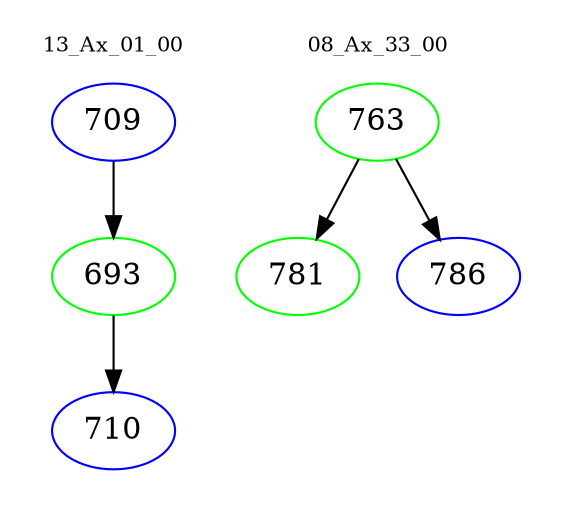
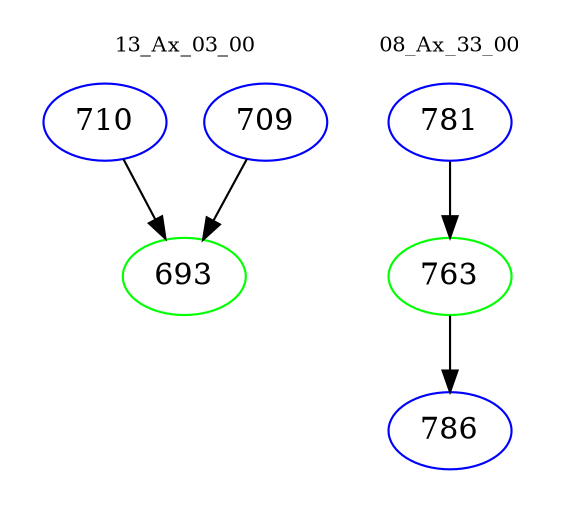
(114, 46) -> (185, 46)
(343, 189) -> (450, 189)
(298, 276) -> (450, 122)
(114, 343) -> (139, 189)
